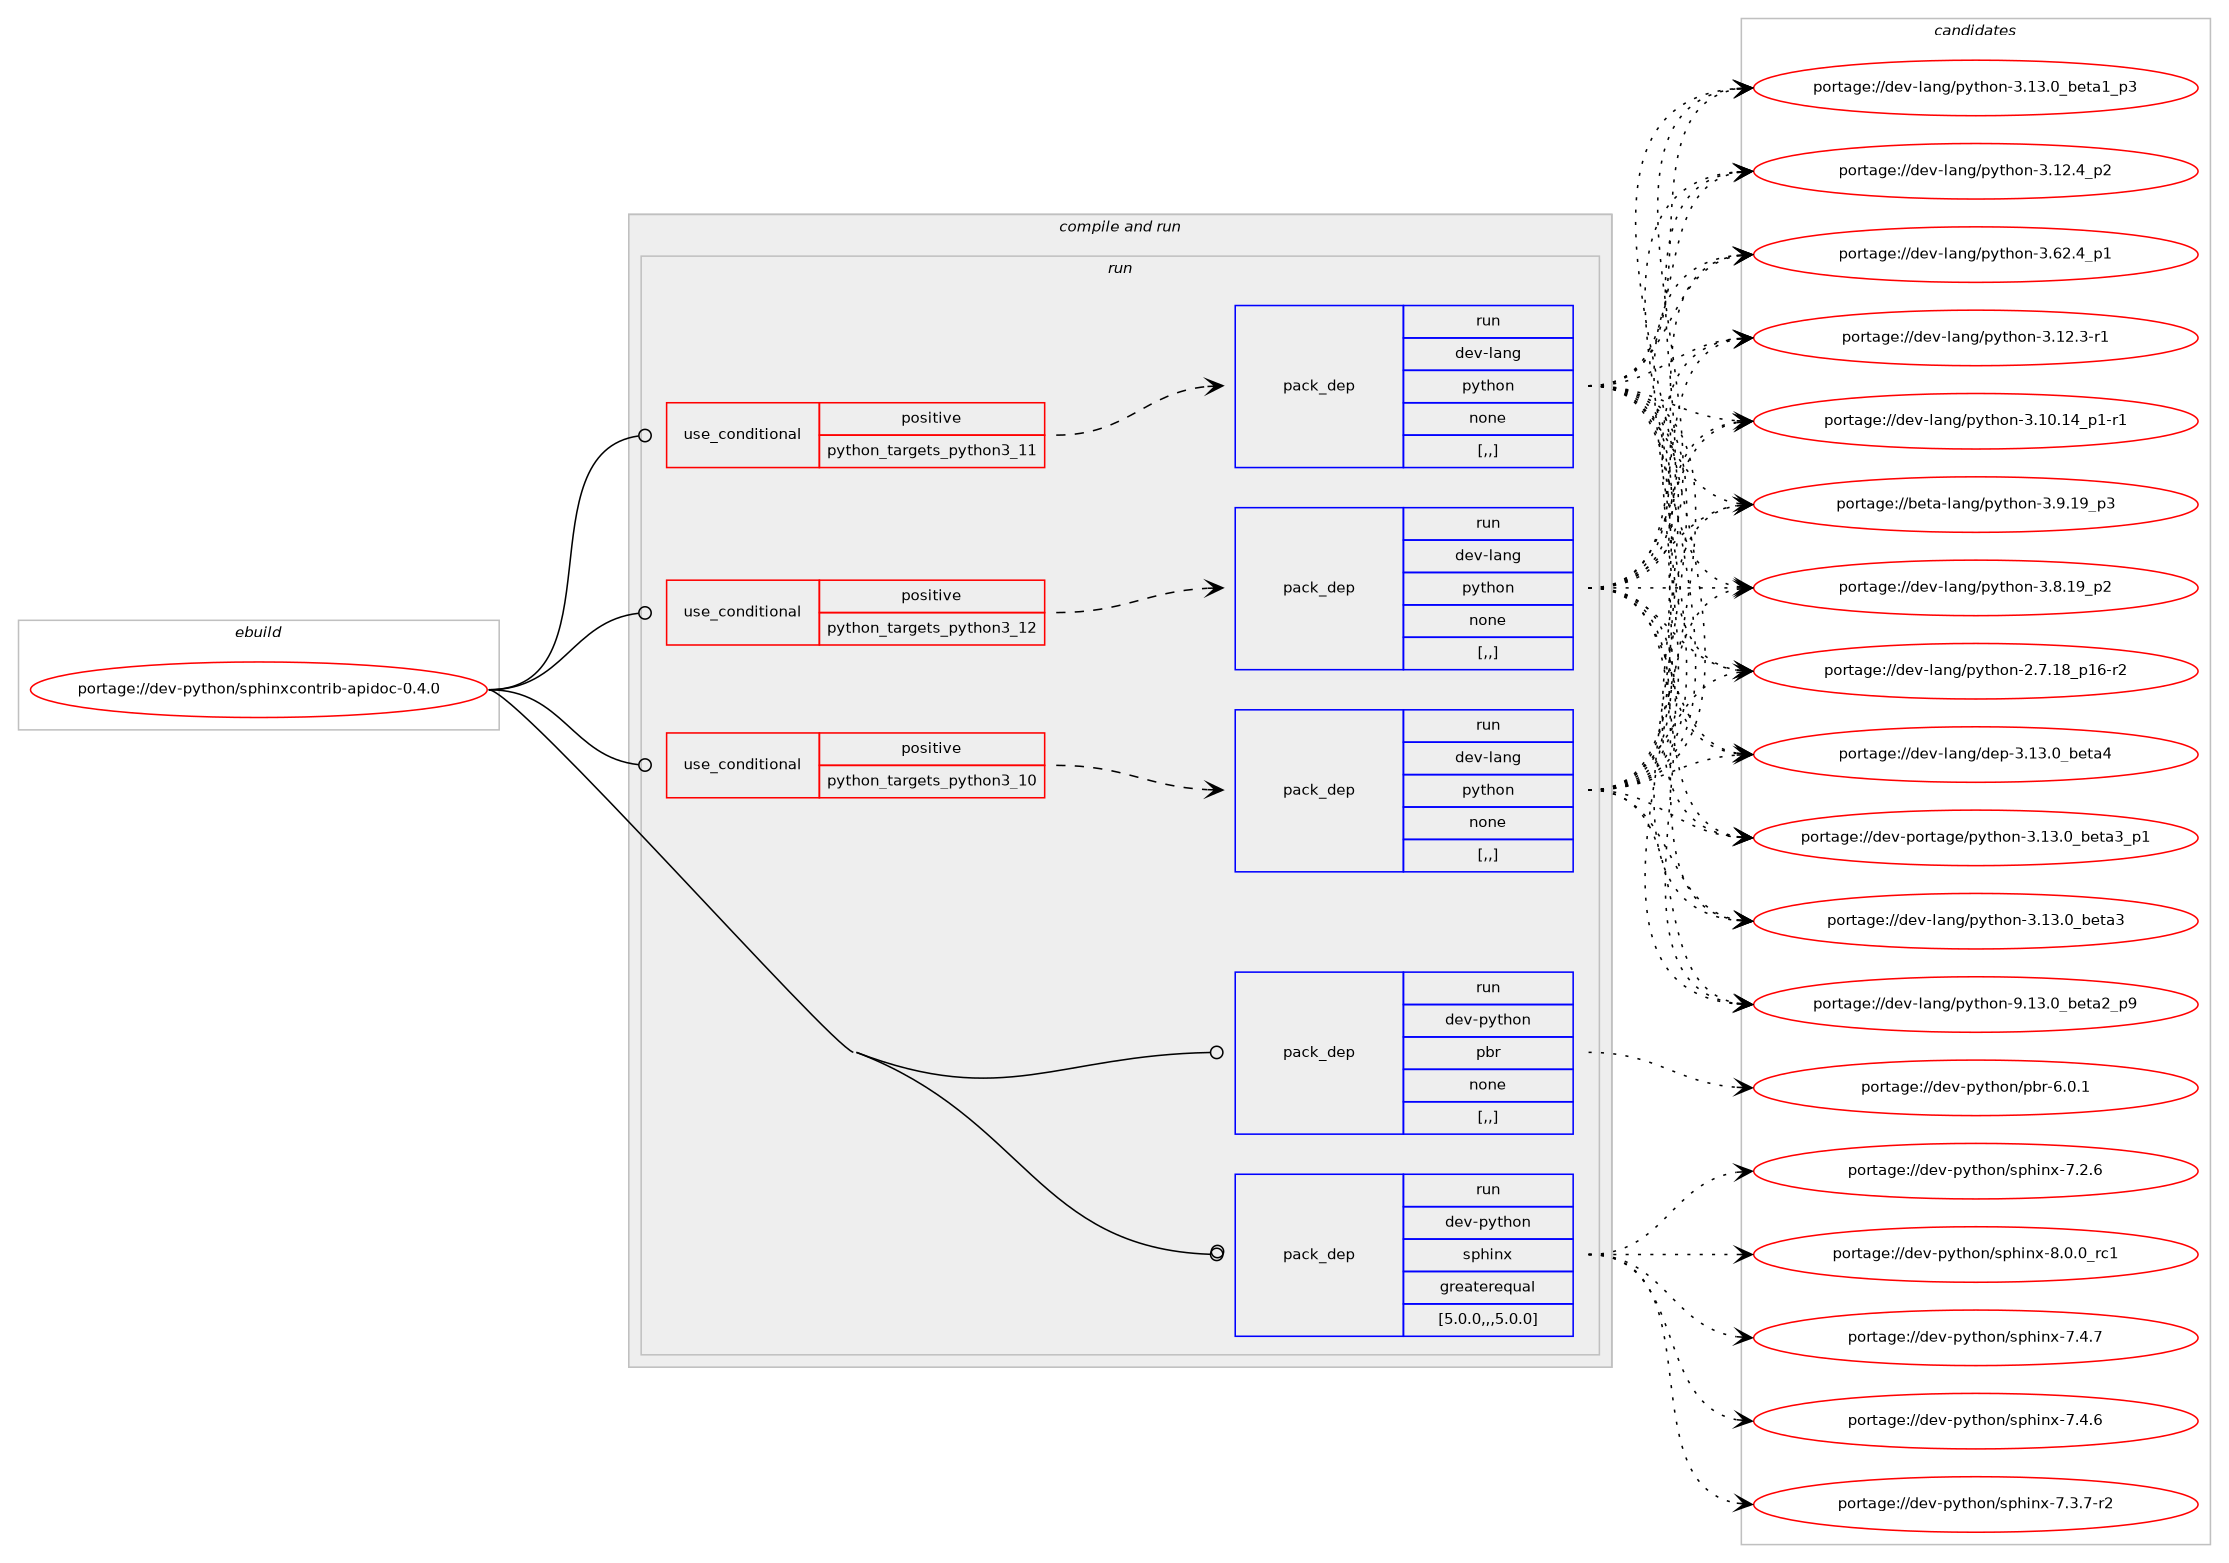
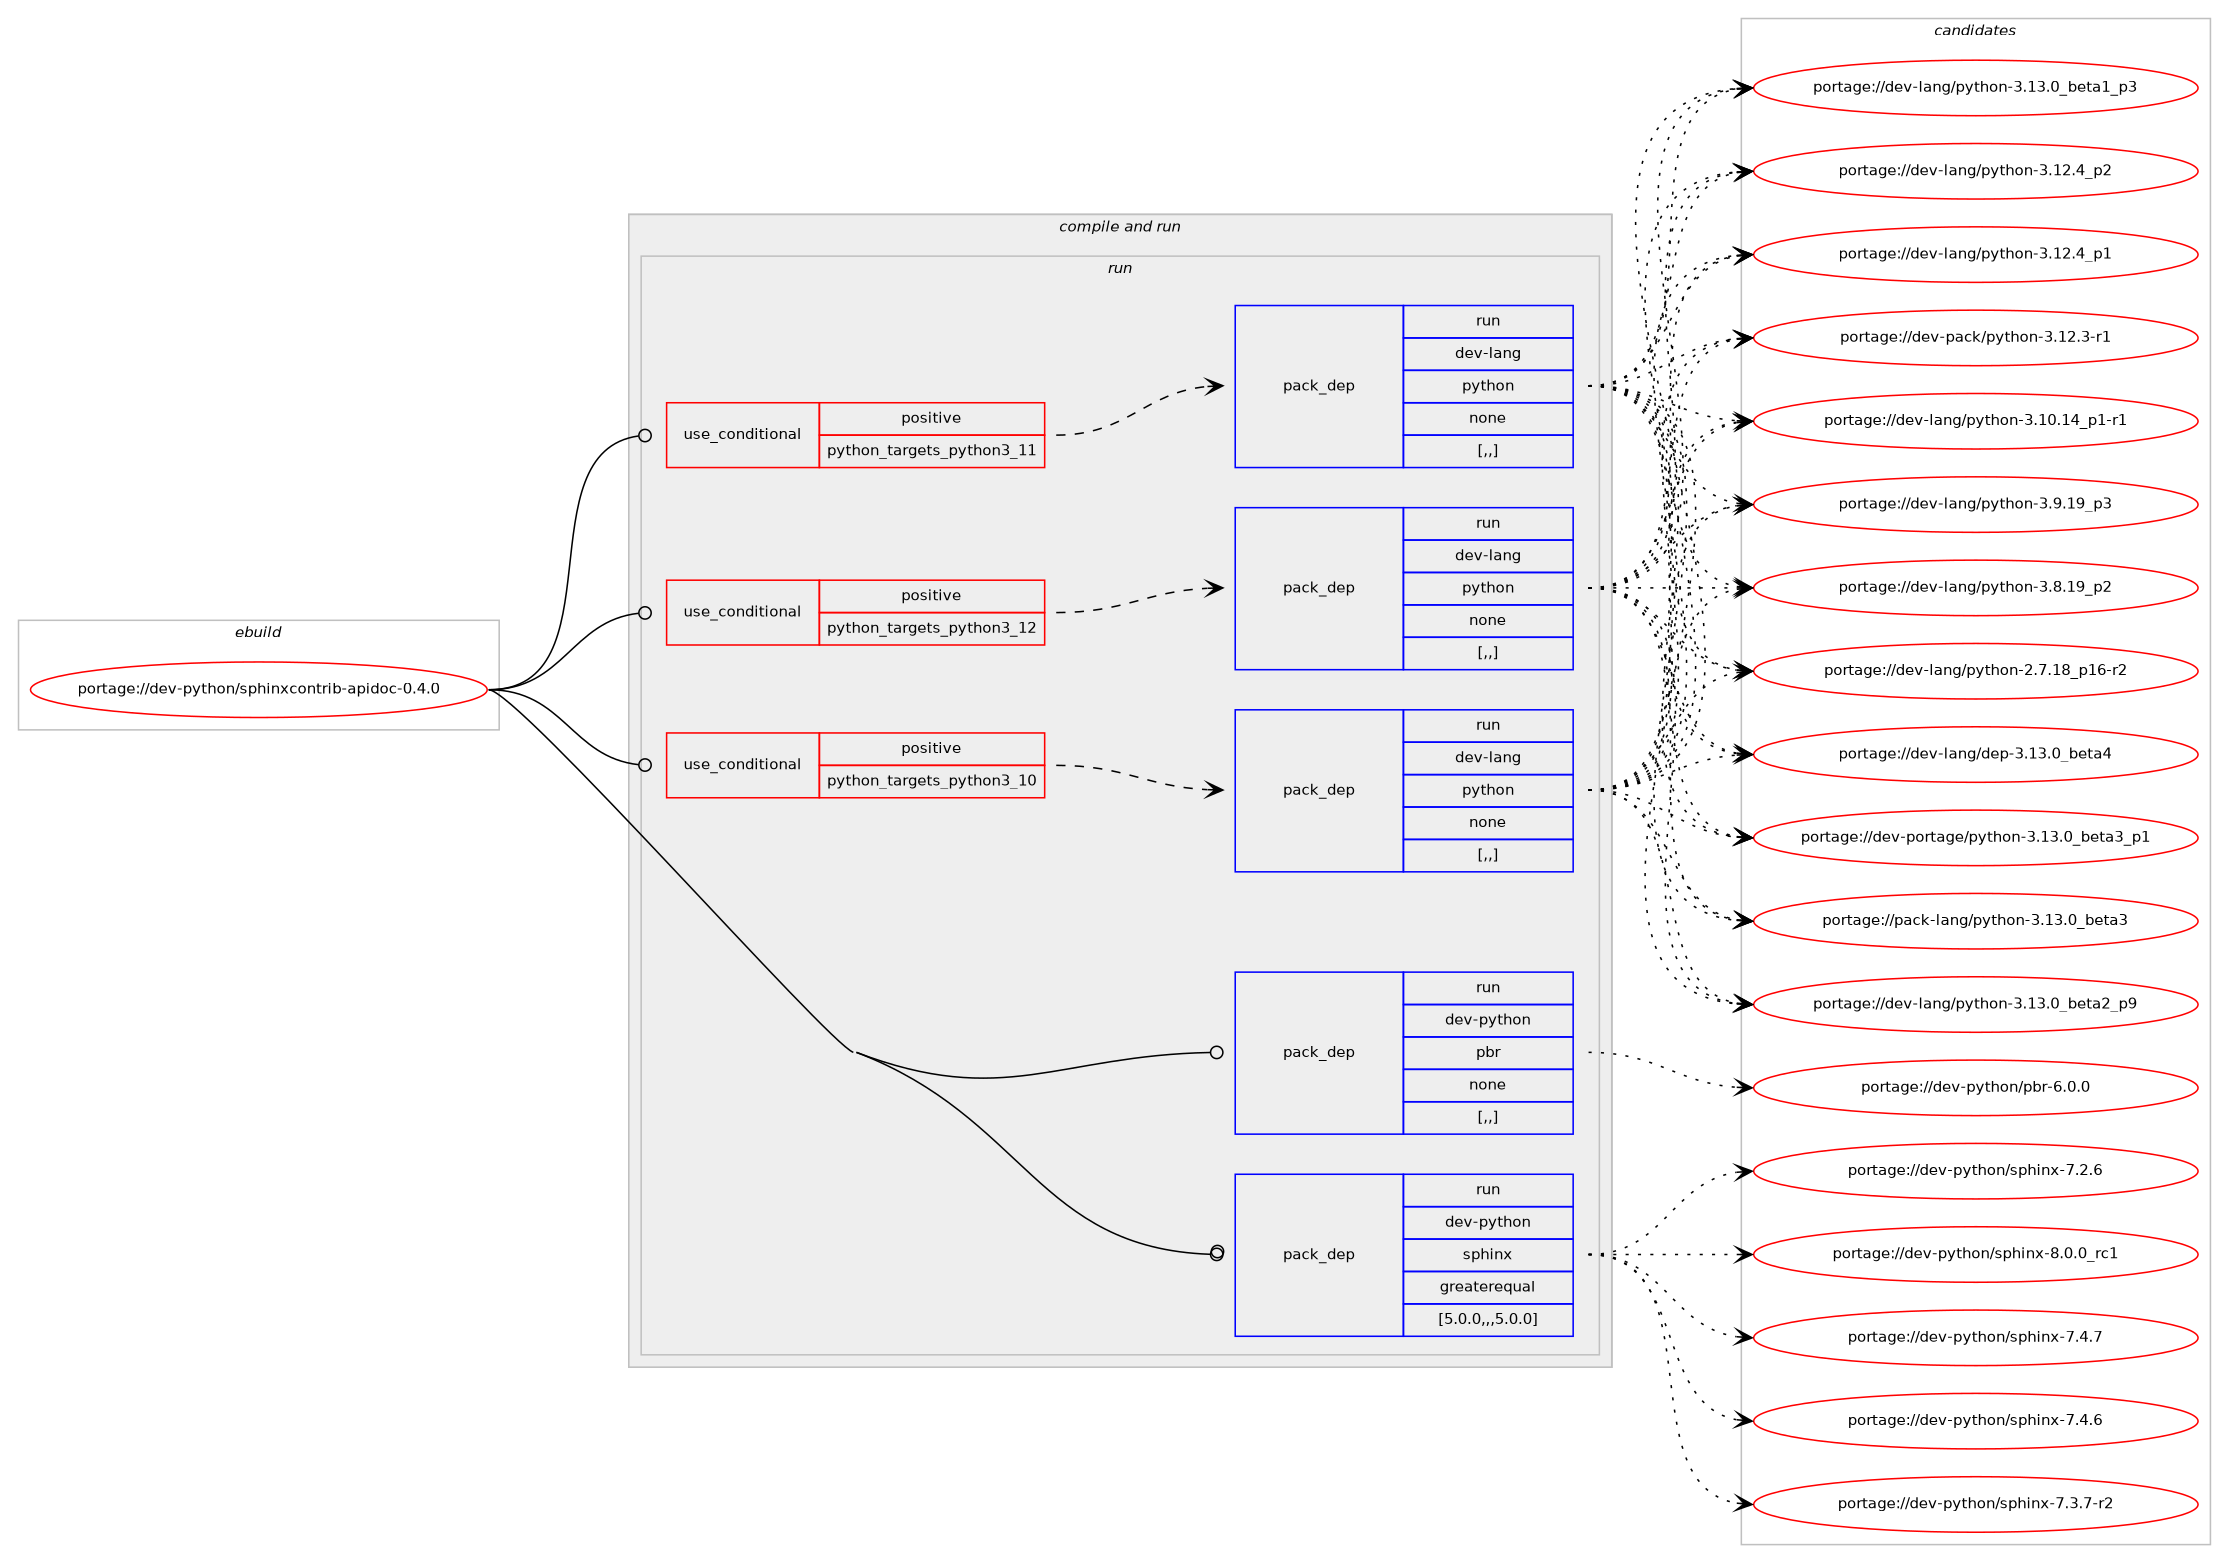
(1976, 255) -> (1976, 255)
(1976, 338) -> (1976, 338)
(1976, 505) -> (1976, 505)
(1976, 921) -> (1976, 921)
(1976, 1005) -> (1976, 1005)
(1976, 1088) -> (1976, 1088)
